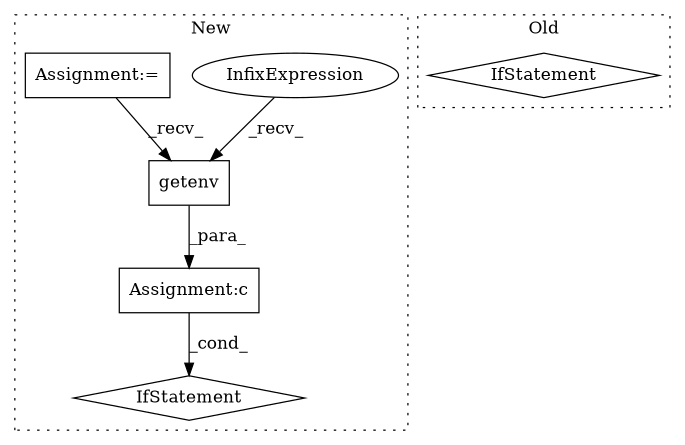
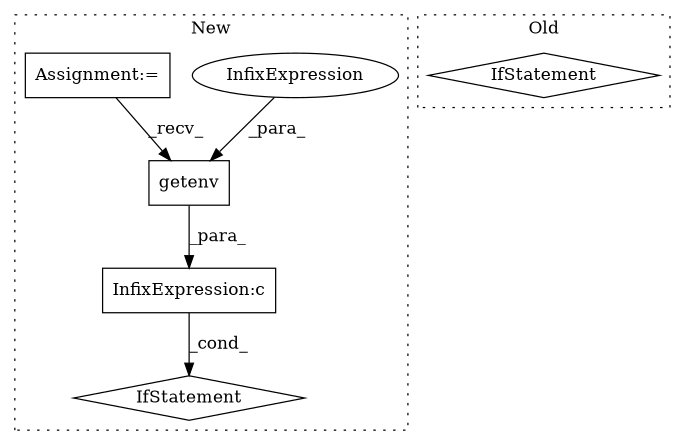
(276, 129) -> (277, 129)
(189, 290) -> (189, 290)
